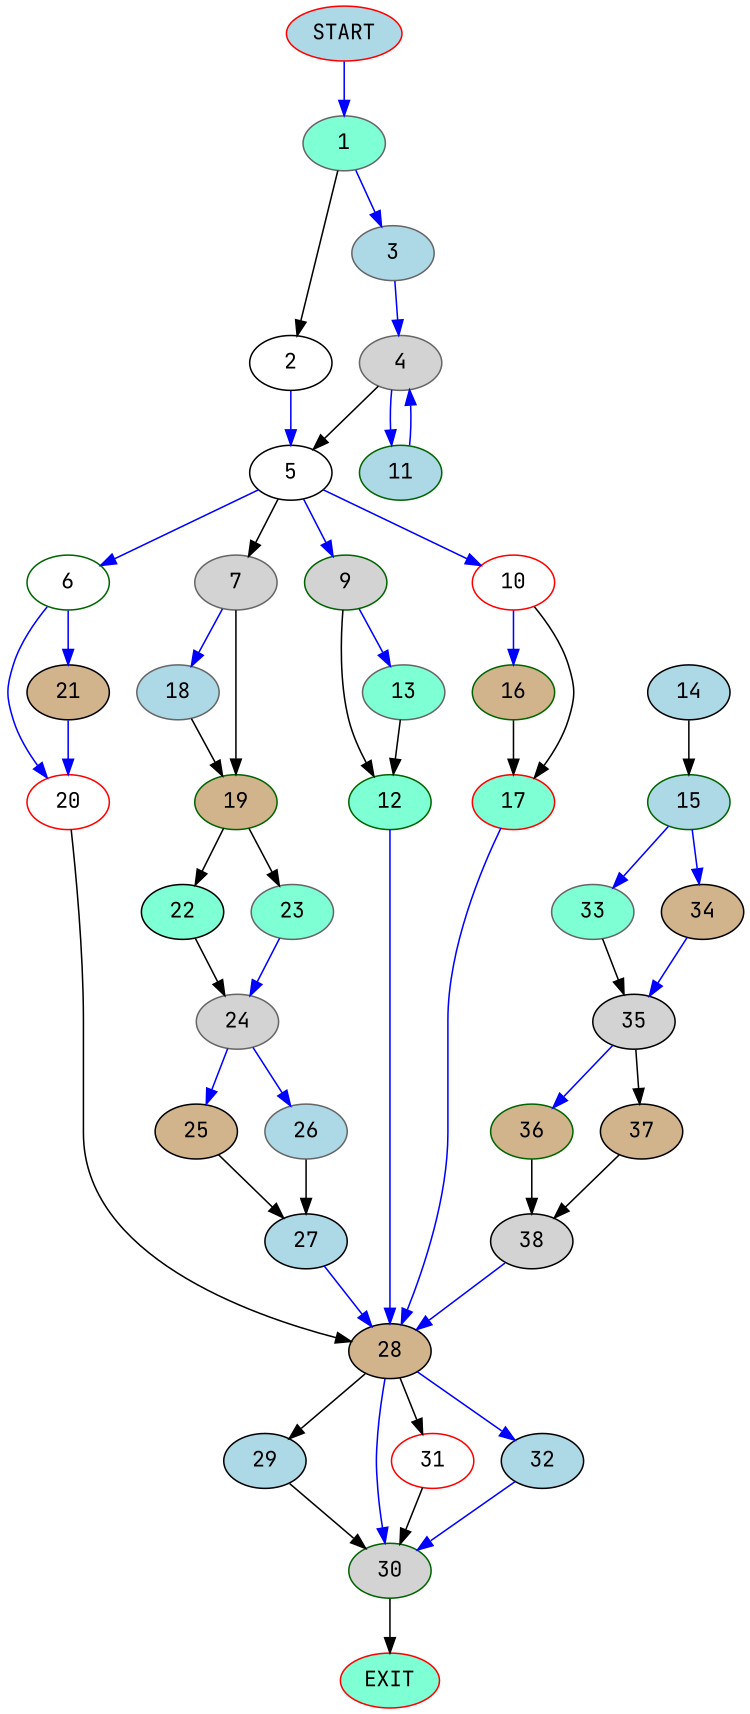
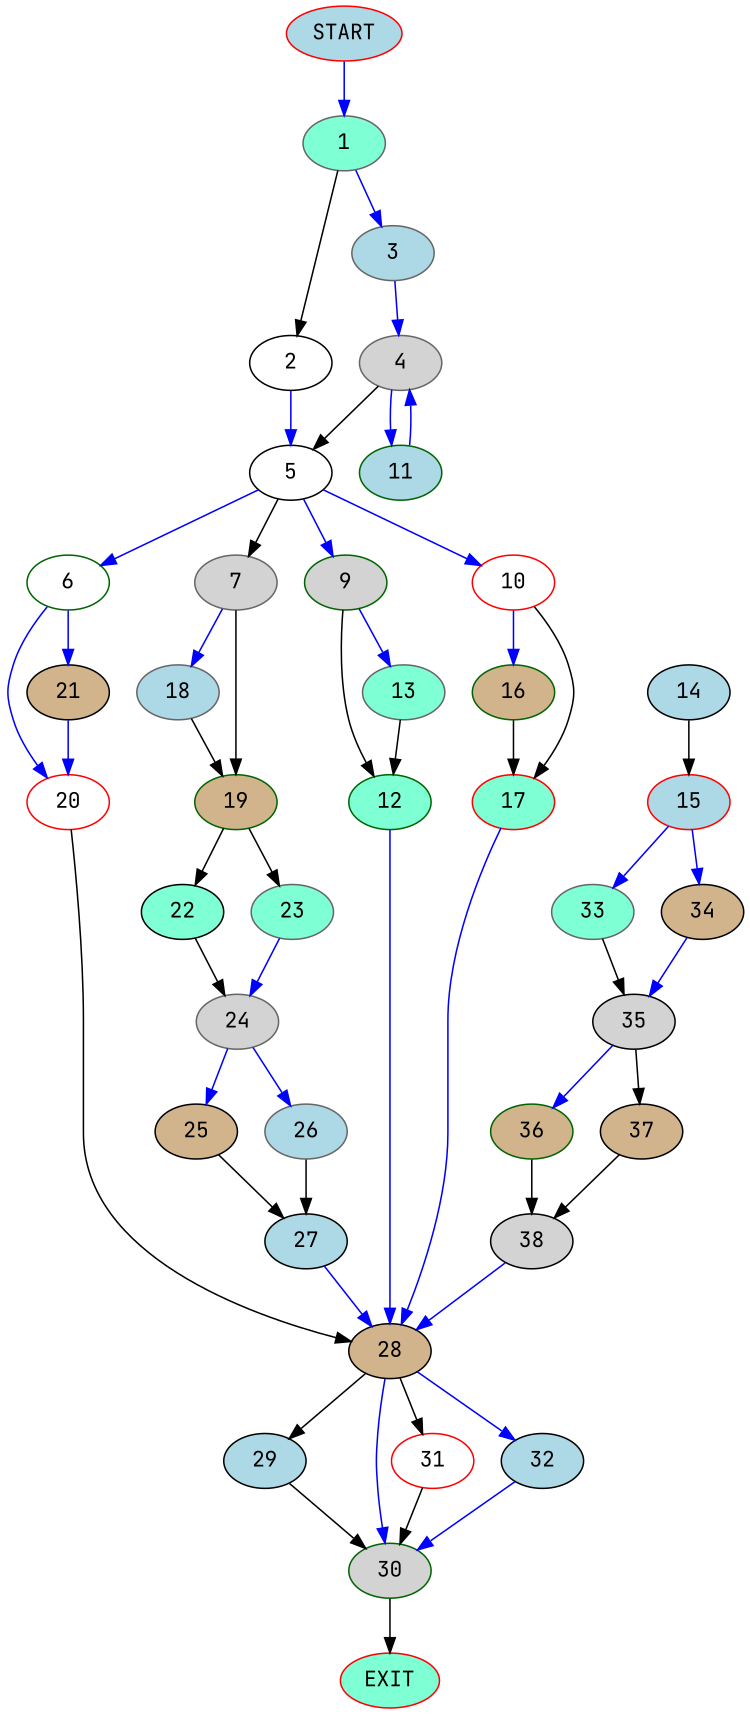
(689, 802) -> (689, 802)
